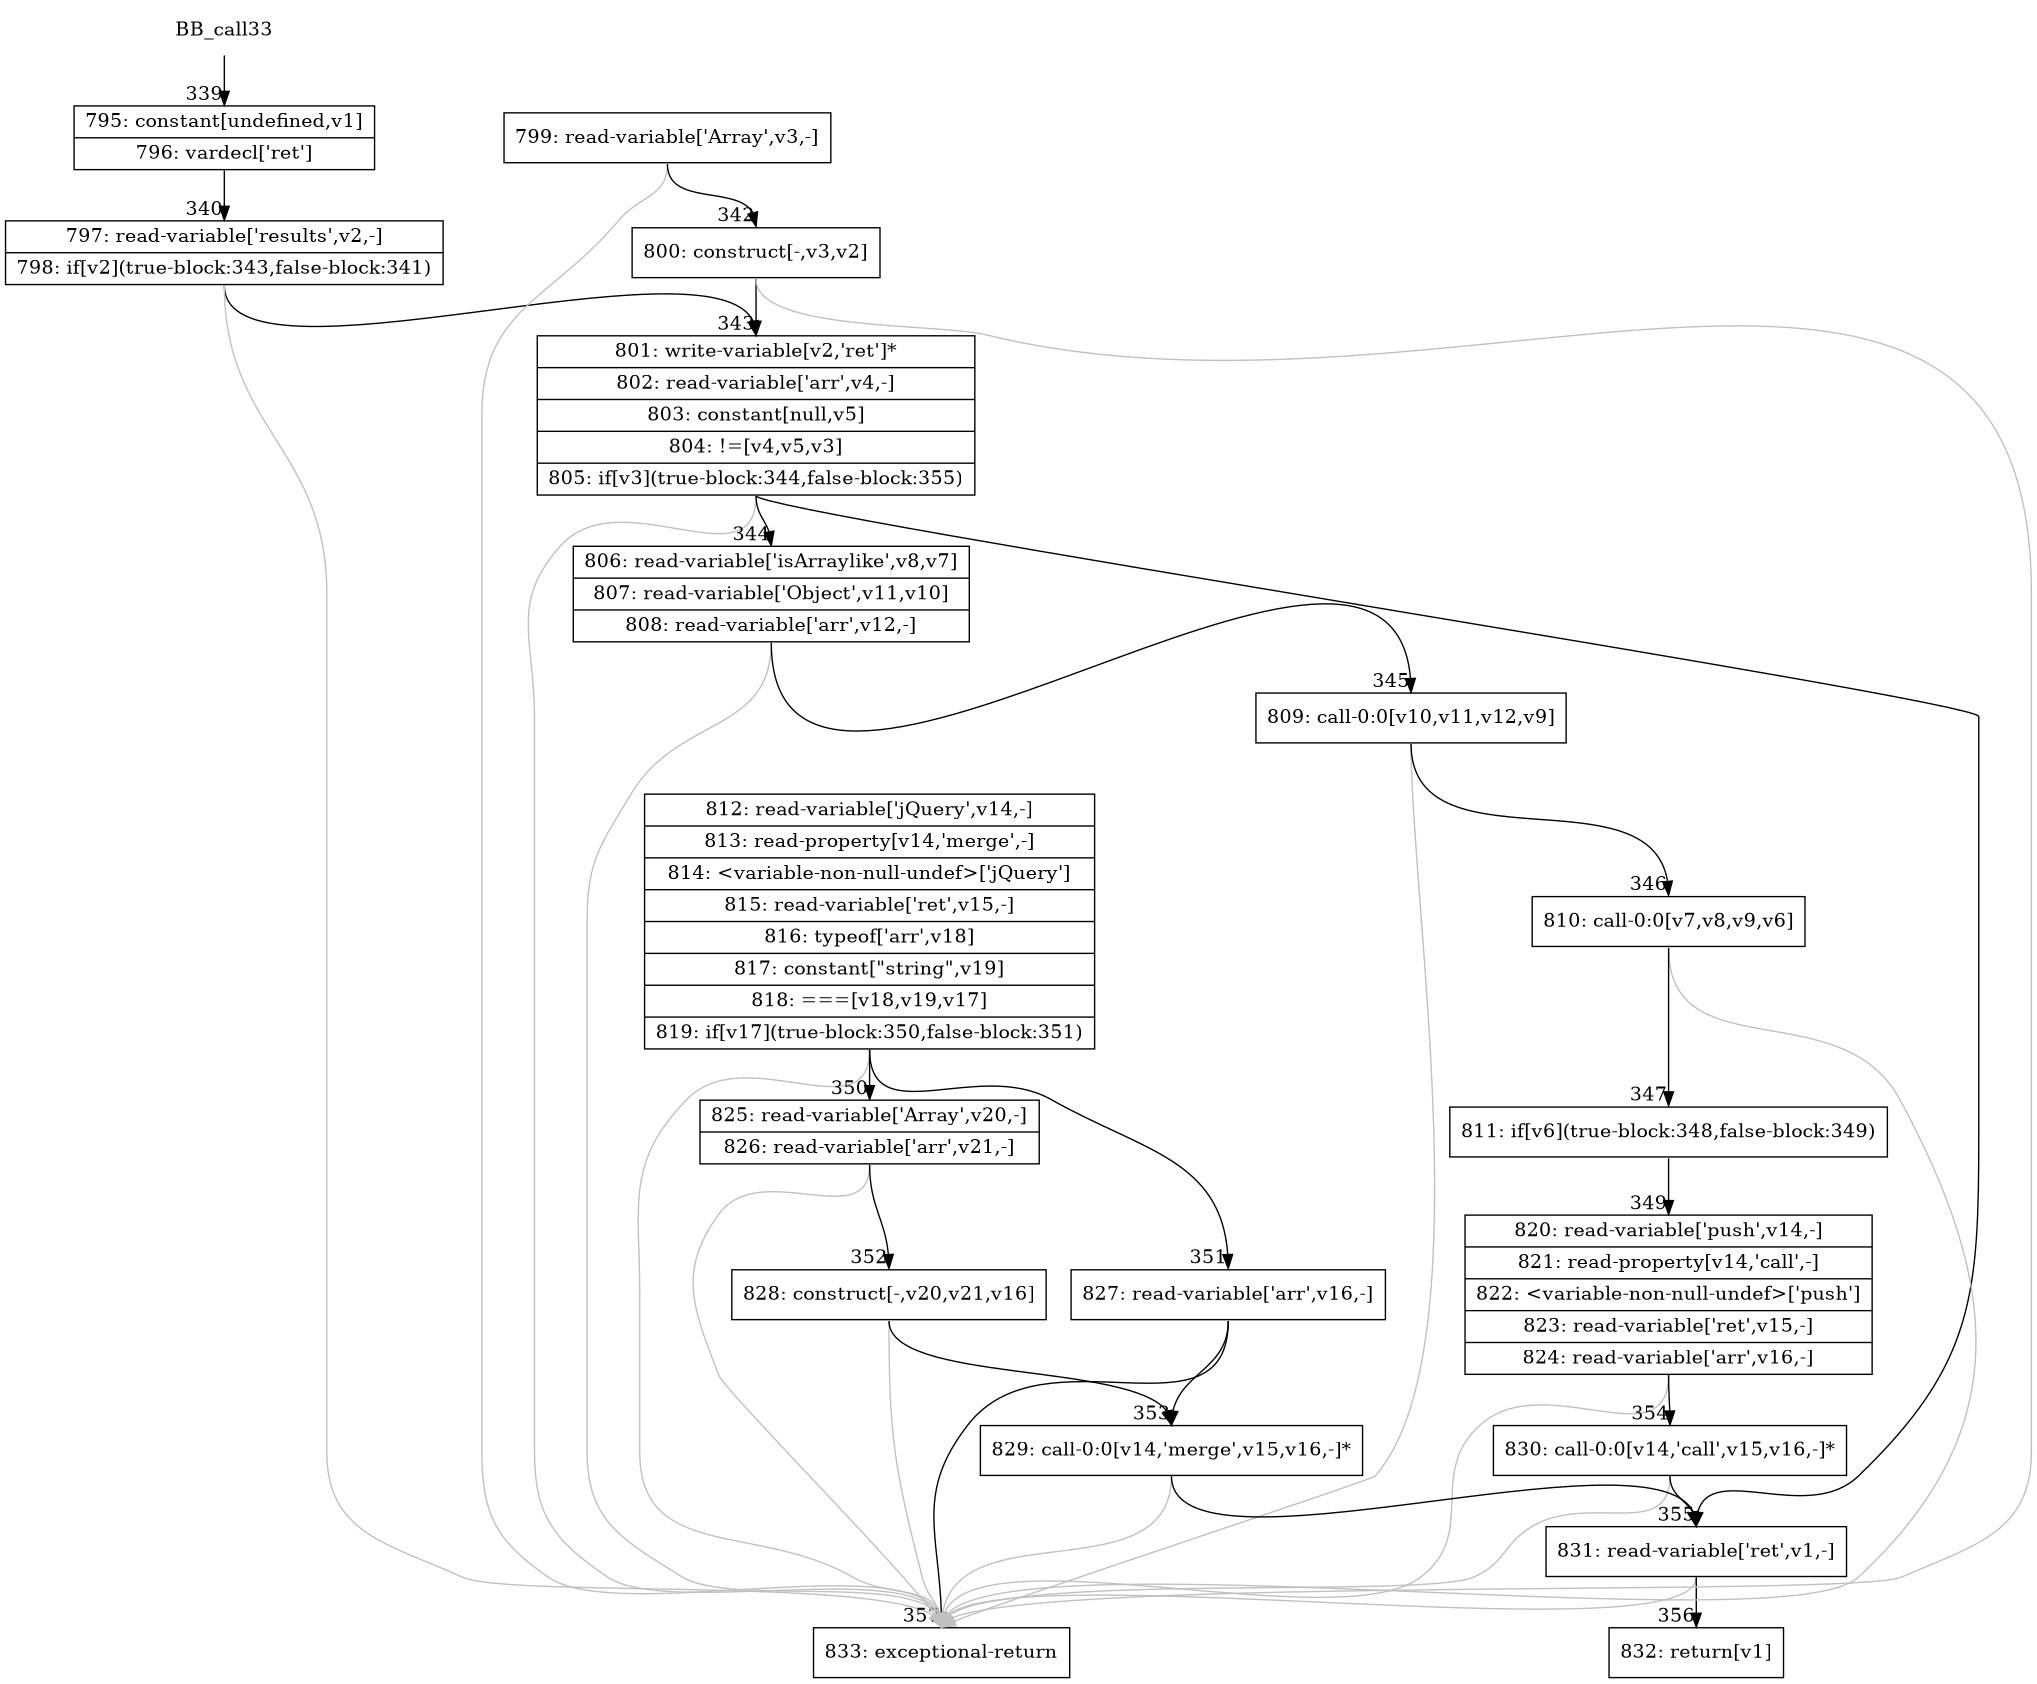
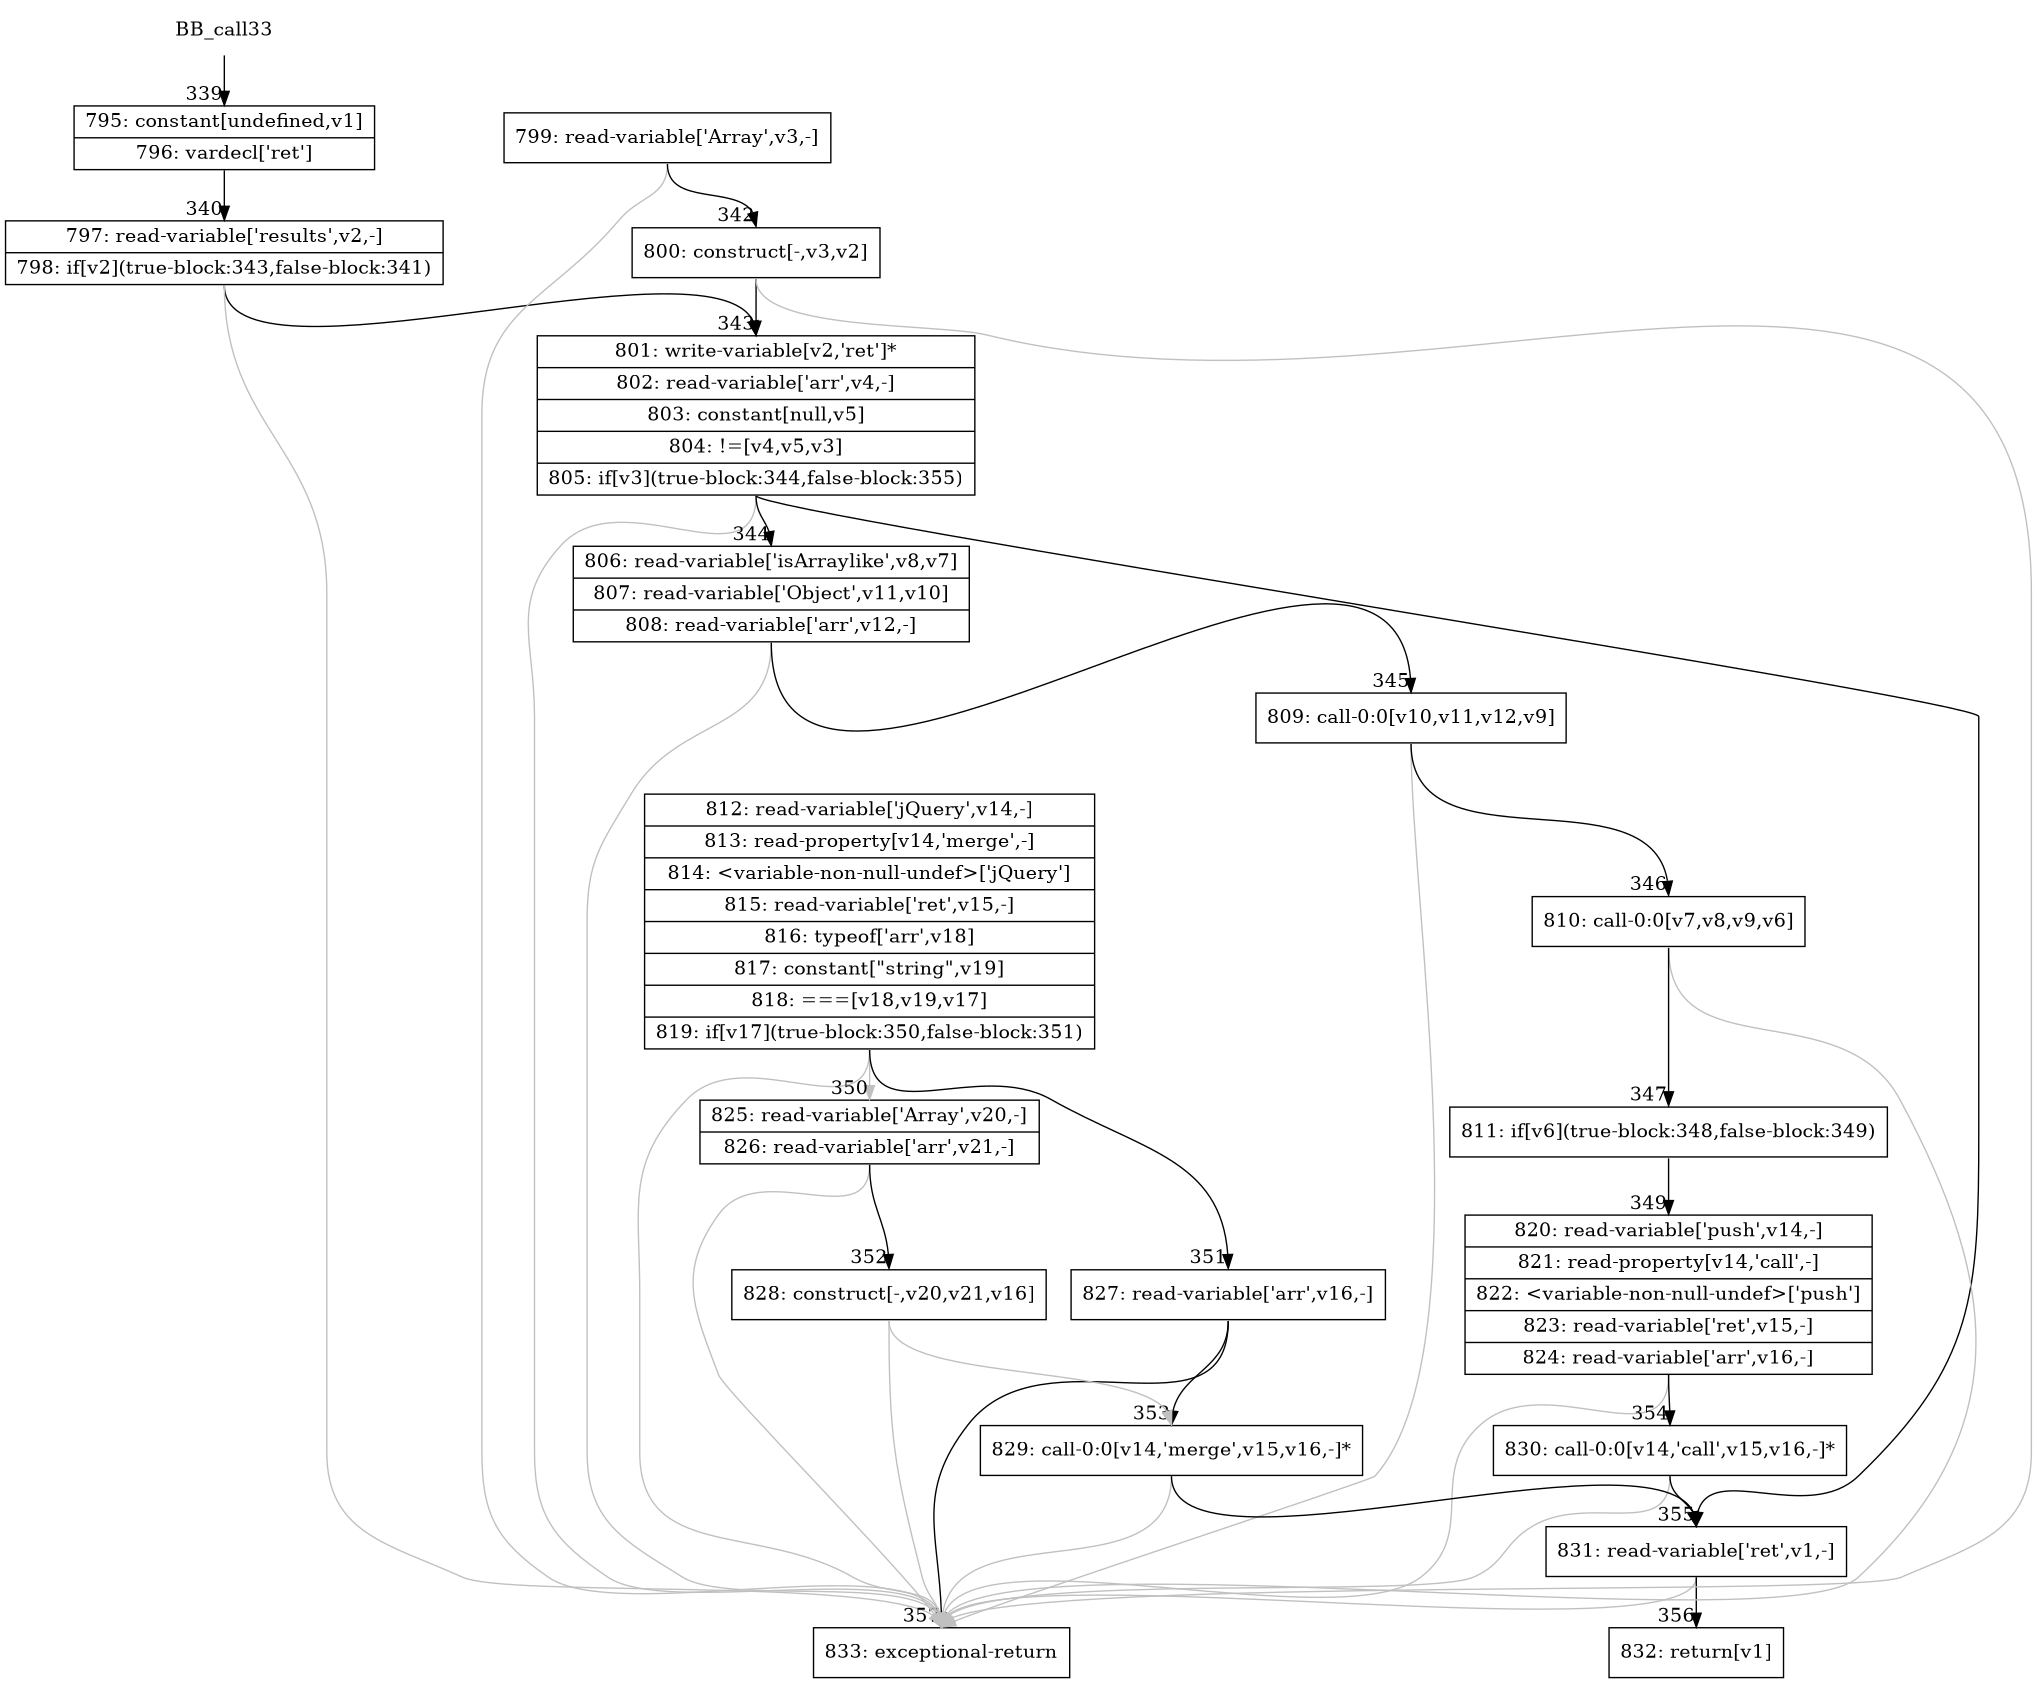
(870, 1068) -> (870, 1068)
(1023, 1372) -> (1023, 1372)
